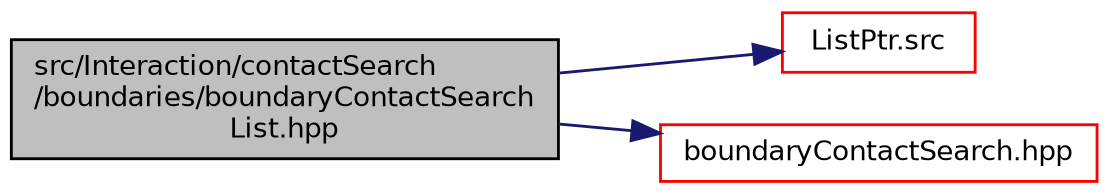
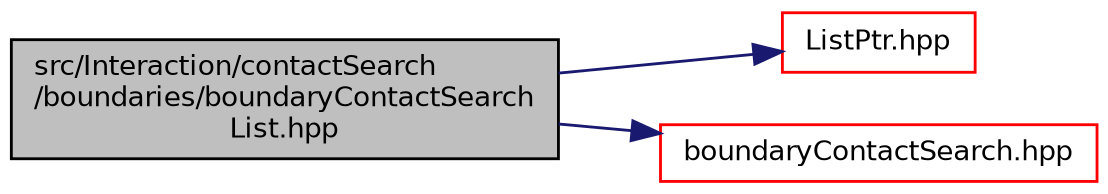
(879, 43) -> (879, 43)
